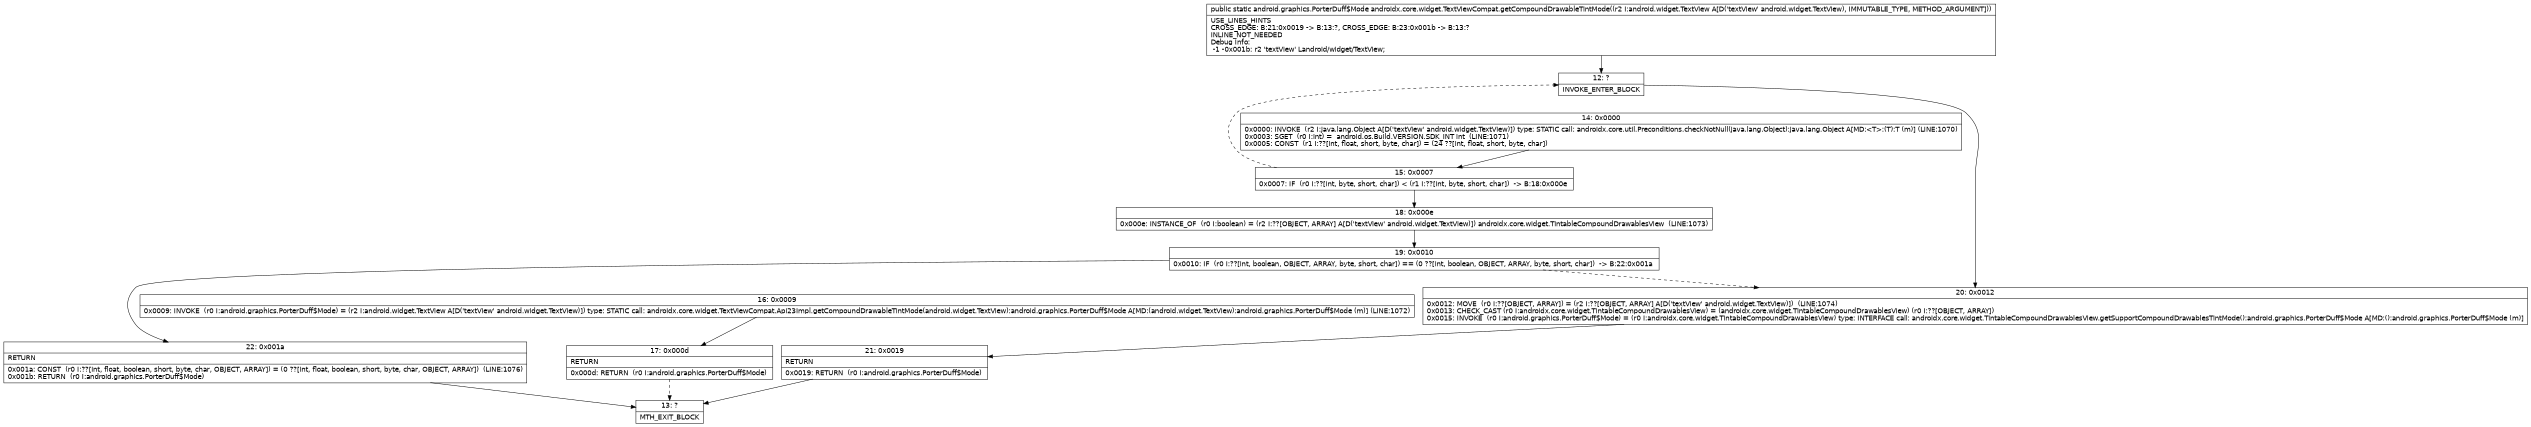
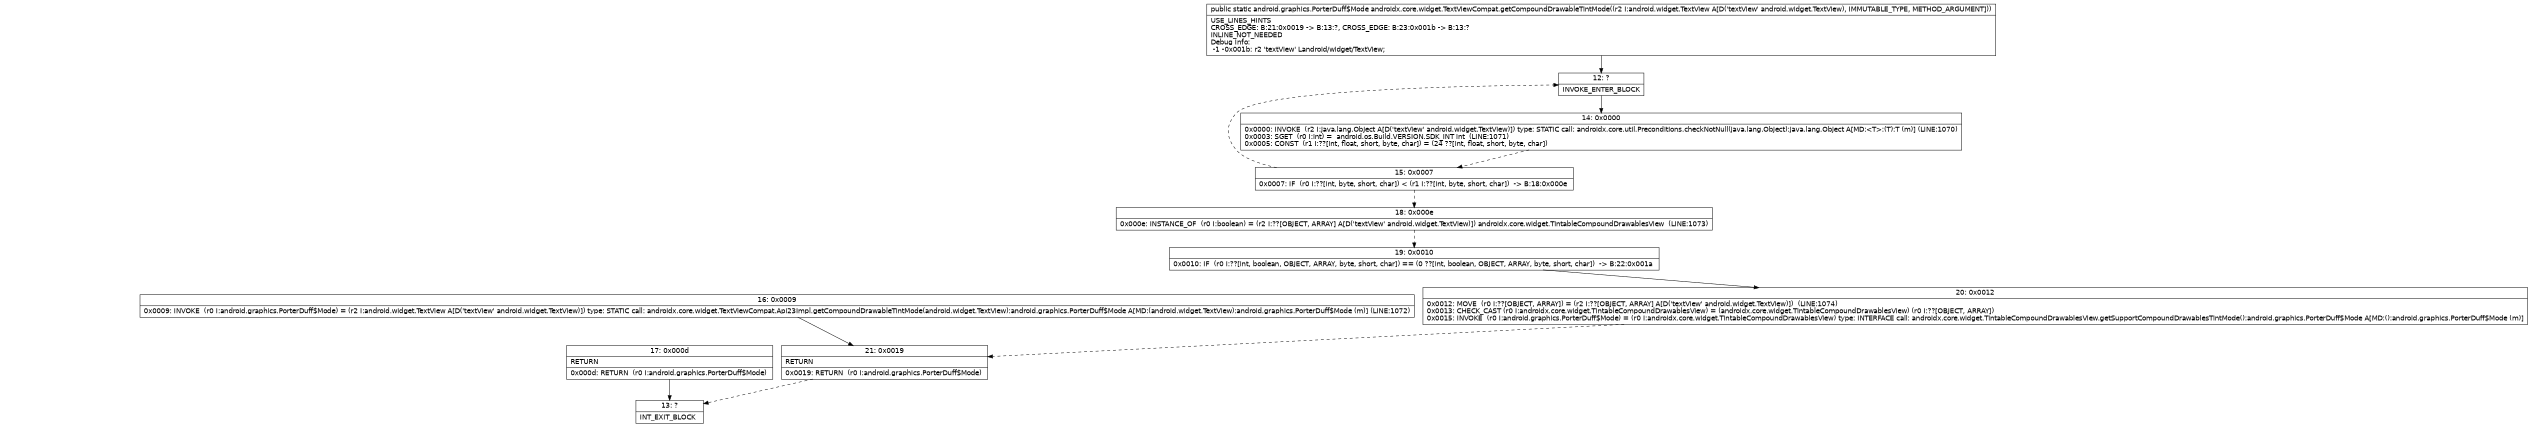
(1893, 97) -> (1601, 102)
(1496, 158) -> (1496, 158)
(1414, 196) -> (1414, 196)
(1414, 236) -> (1414, 236)
(1648, 279) -> (1648, 279)
(731, 330) -> (823, 330)
(1308, 340) -> (1308, 340)
(265, 362) -> none
(670, 387) -> (670, 387)
(761, 391) -> (761, 391)
(670, 417) -> (668, 417)
